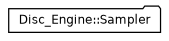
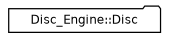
(85, 21) -> (85, 21)
